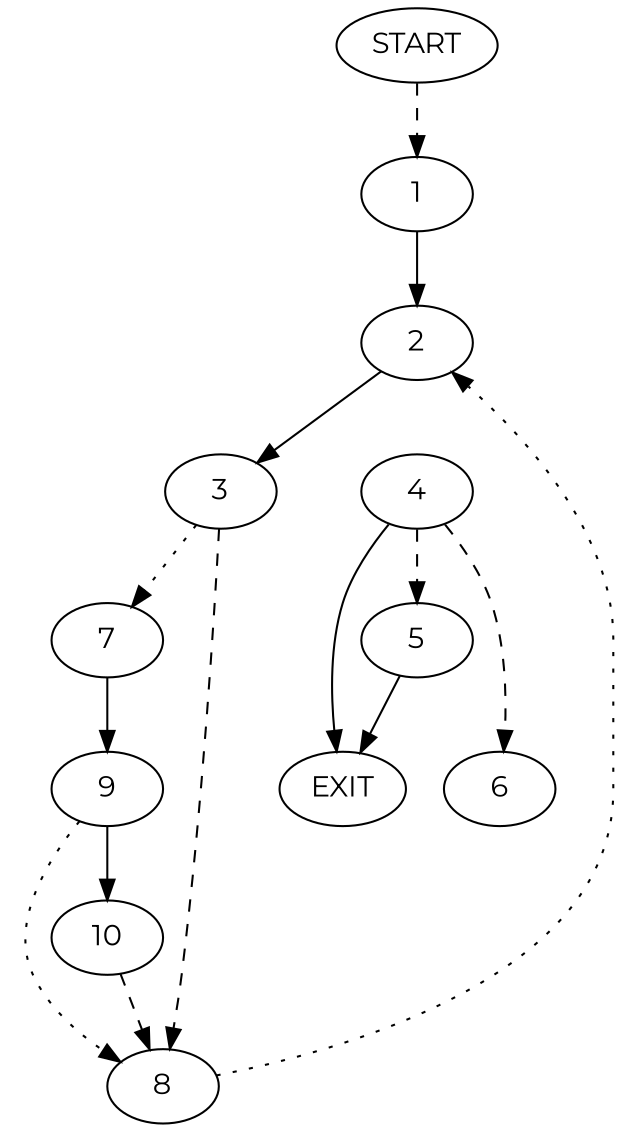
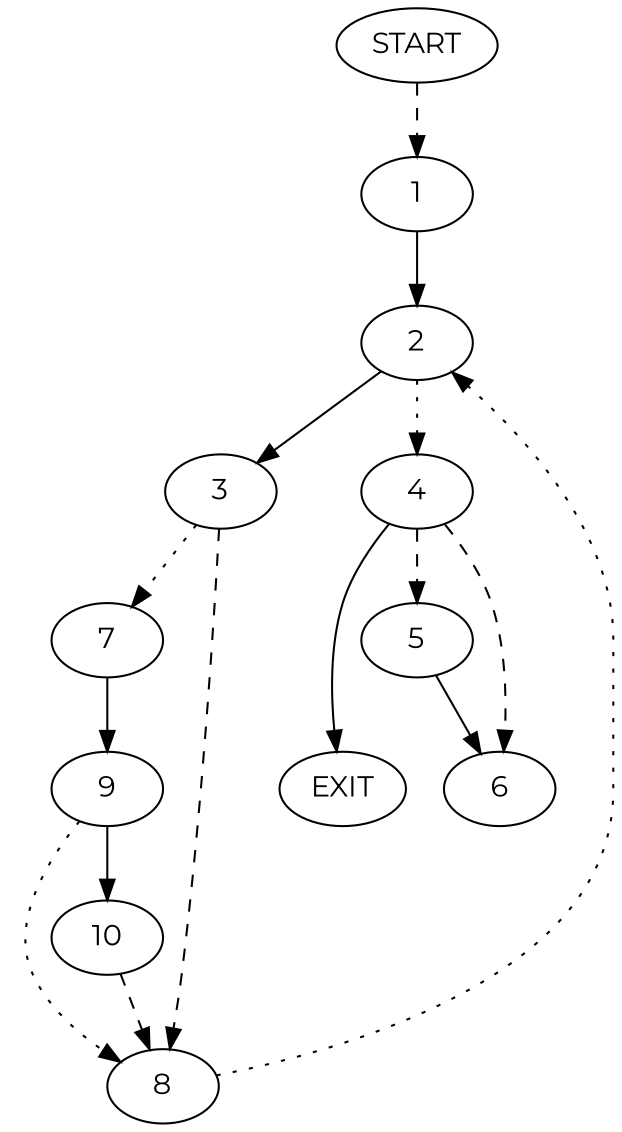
none -> (417, 407)
(385, 705) -> (453, 706)
